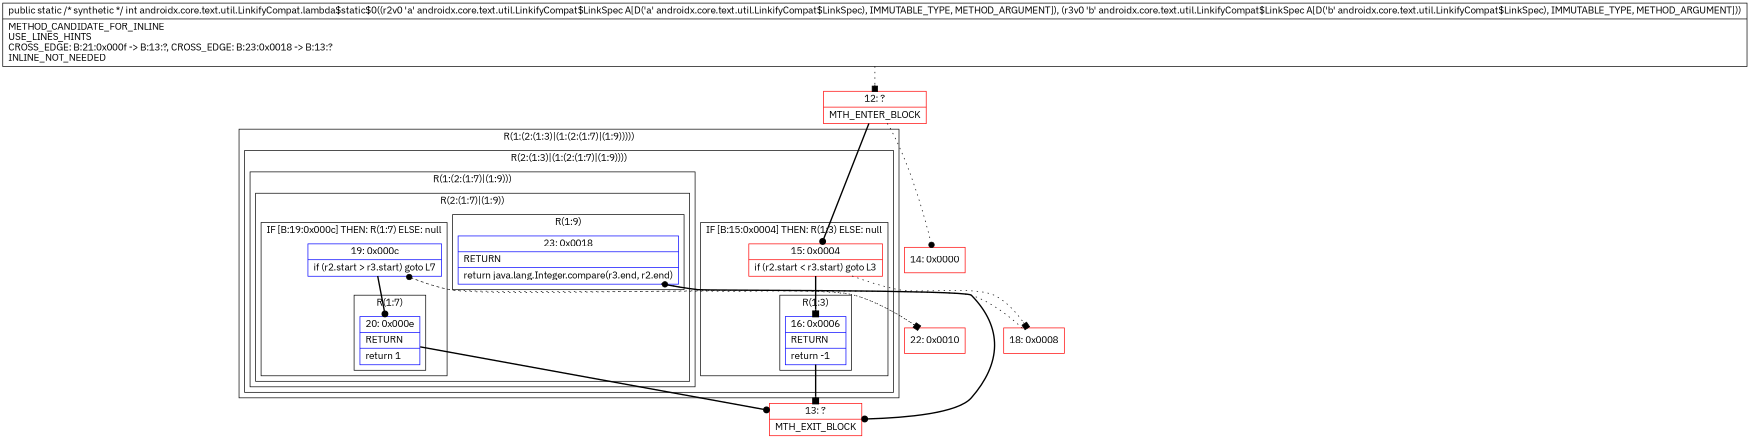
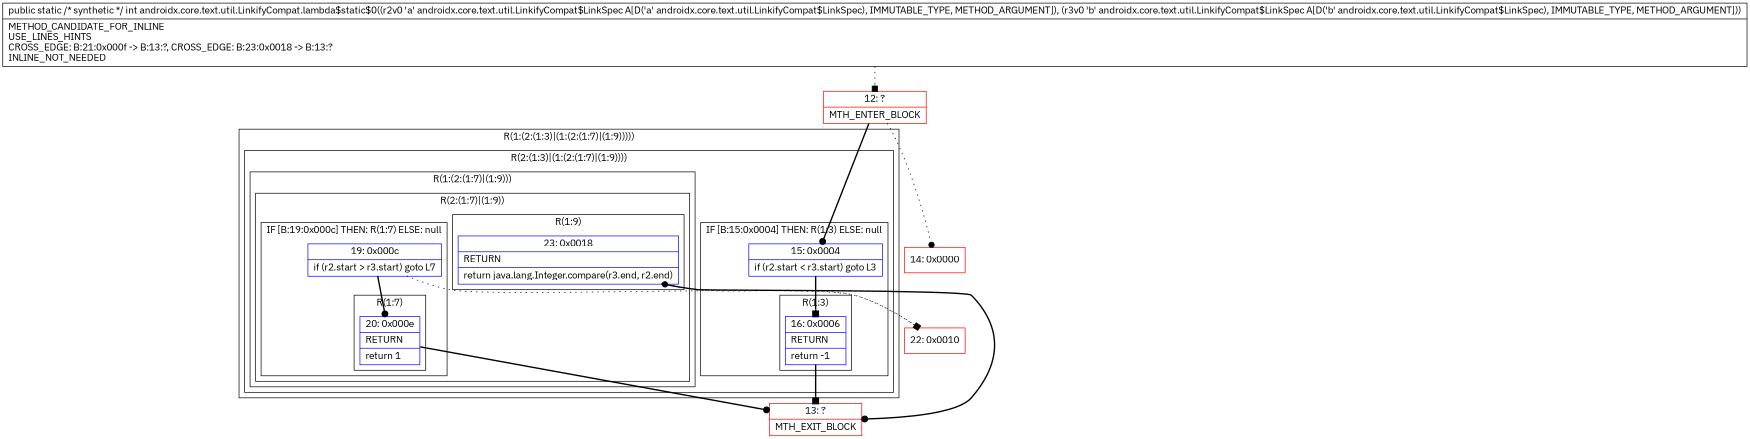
(816, 260) -> (816, 260)
(1034, 341) -> none
